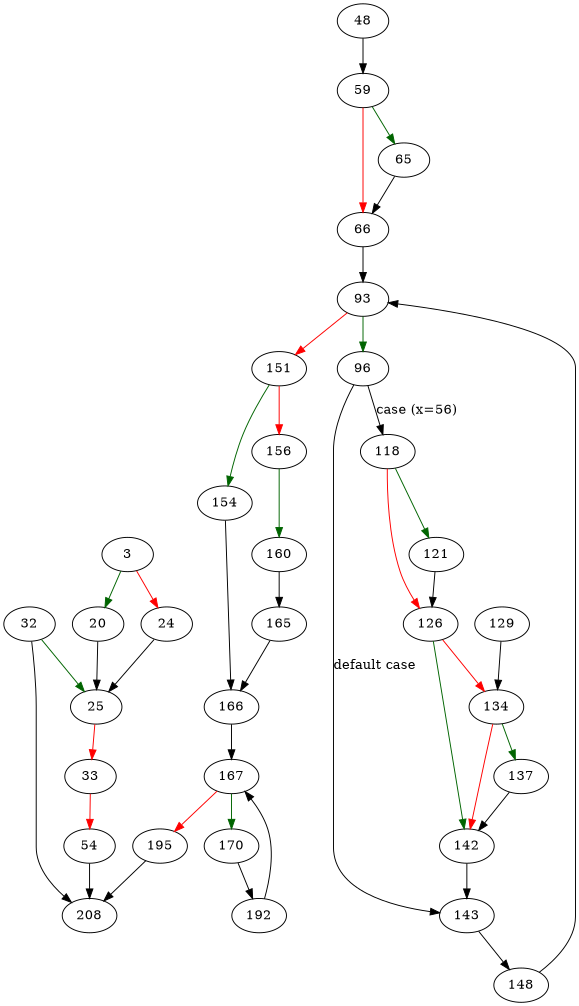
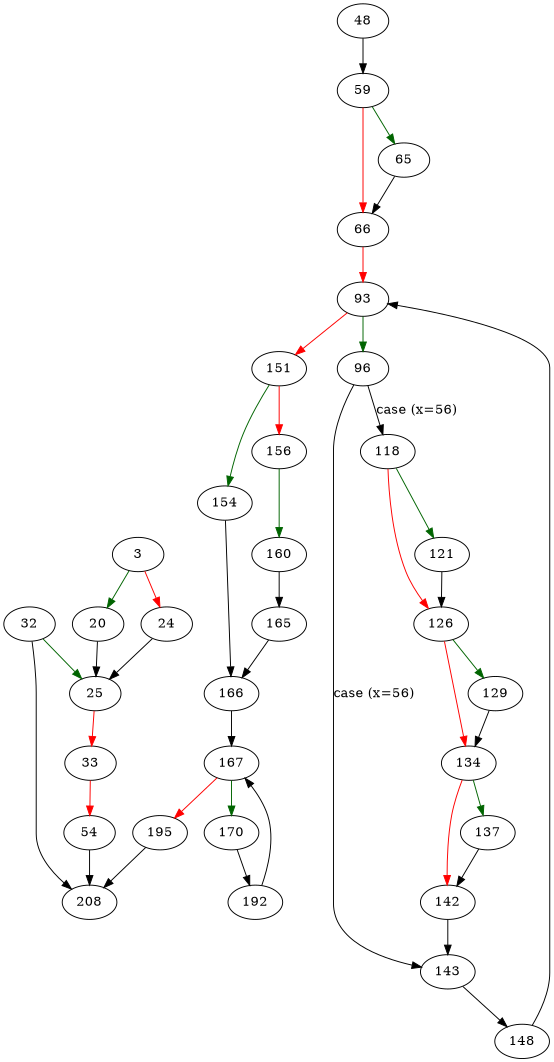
(363, 260) -> (363, 260)
(375, 666) -> (374, 694)
(448, 730) -> (465, 655)
